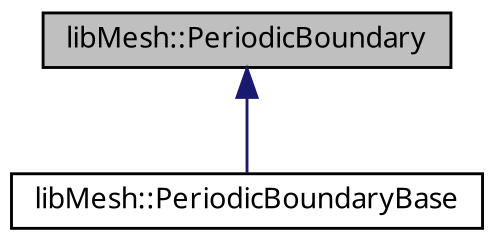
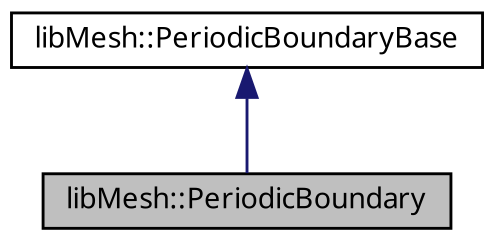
(247, 136) -> (247, 136)
